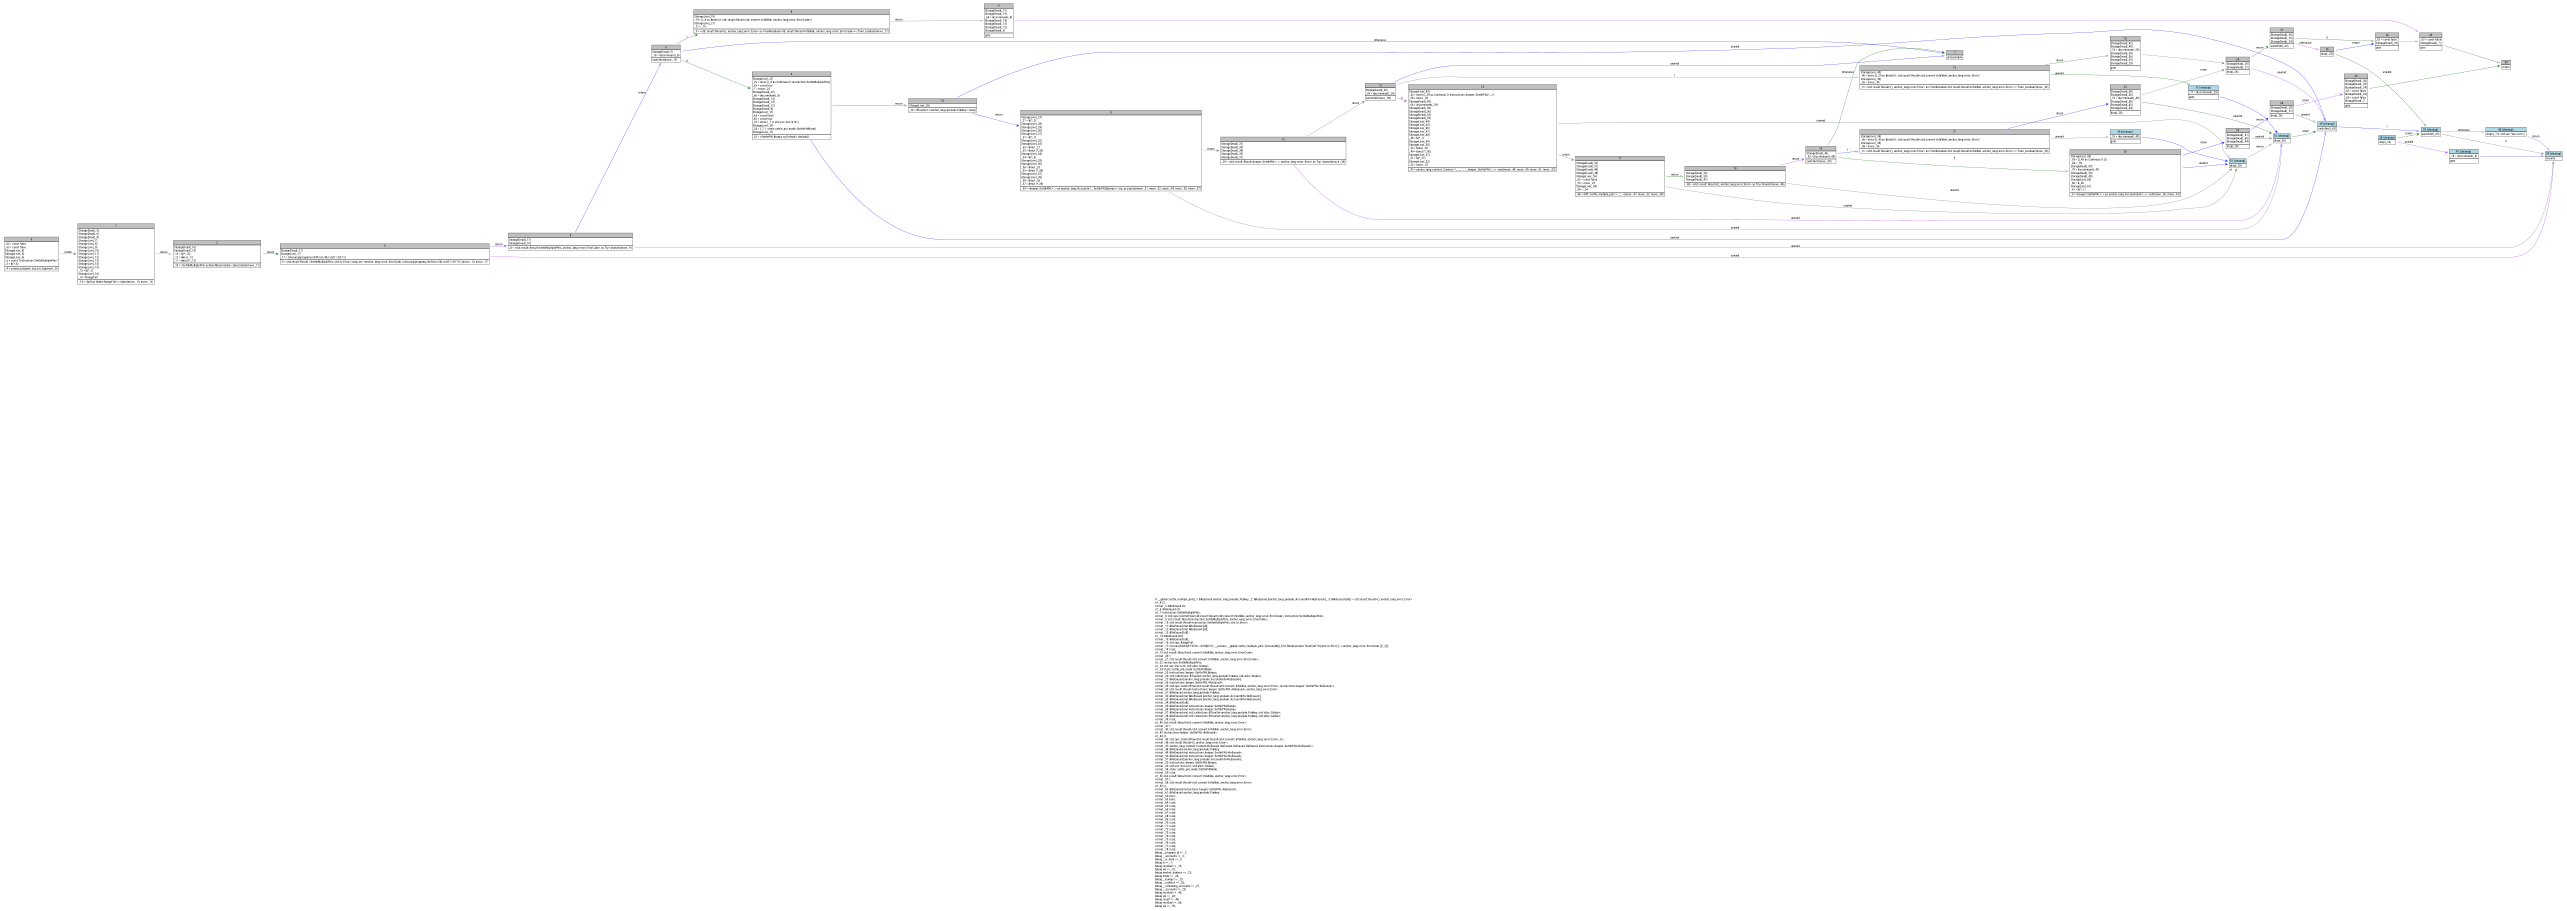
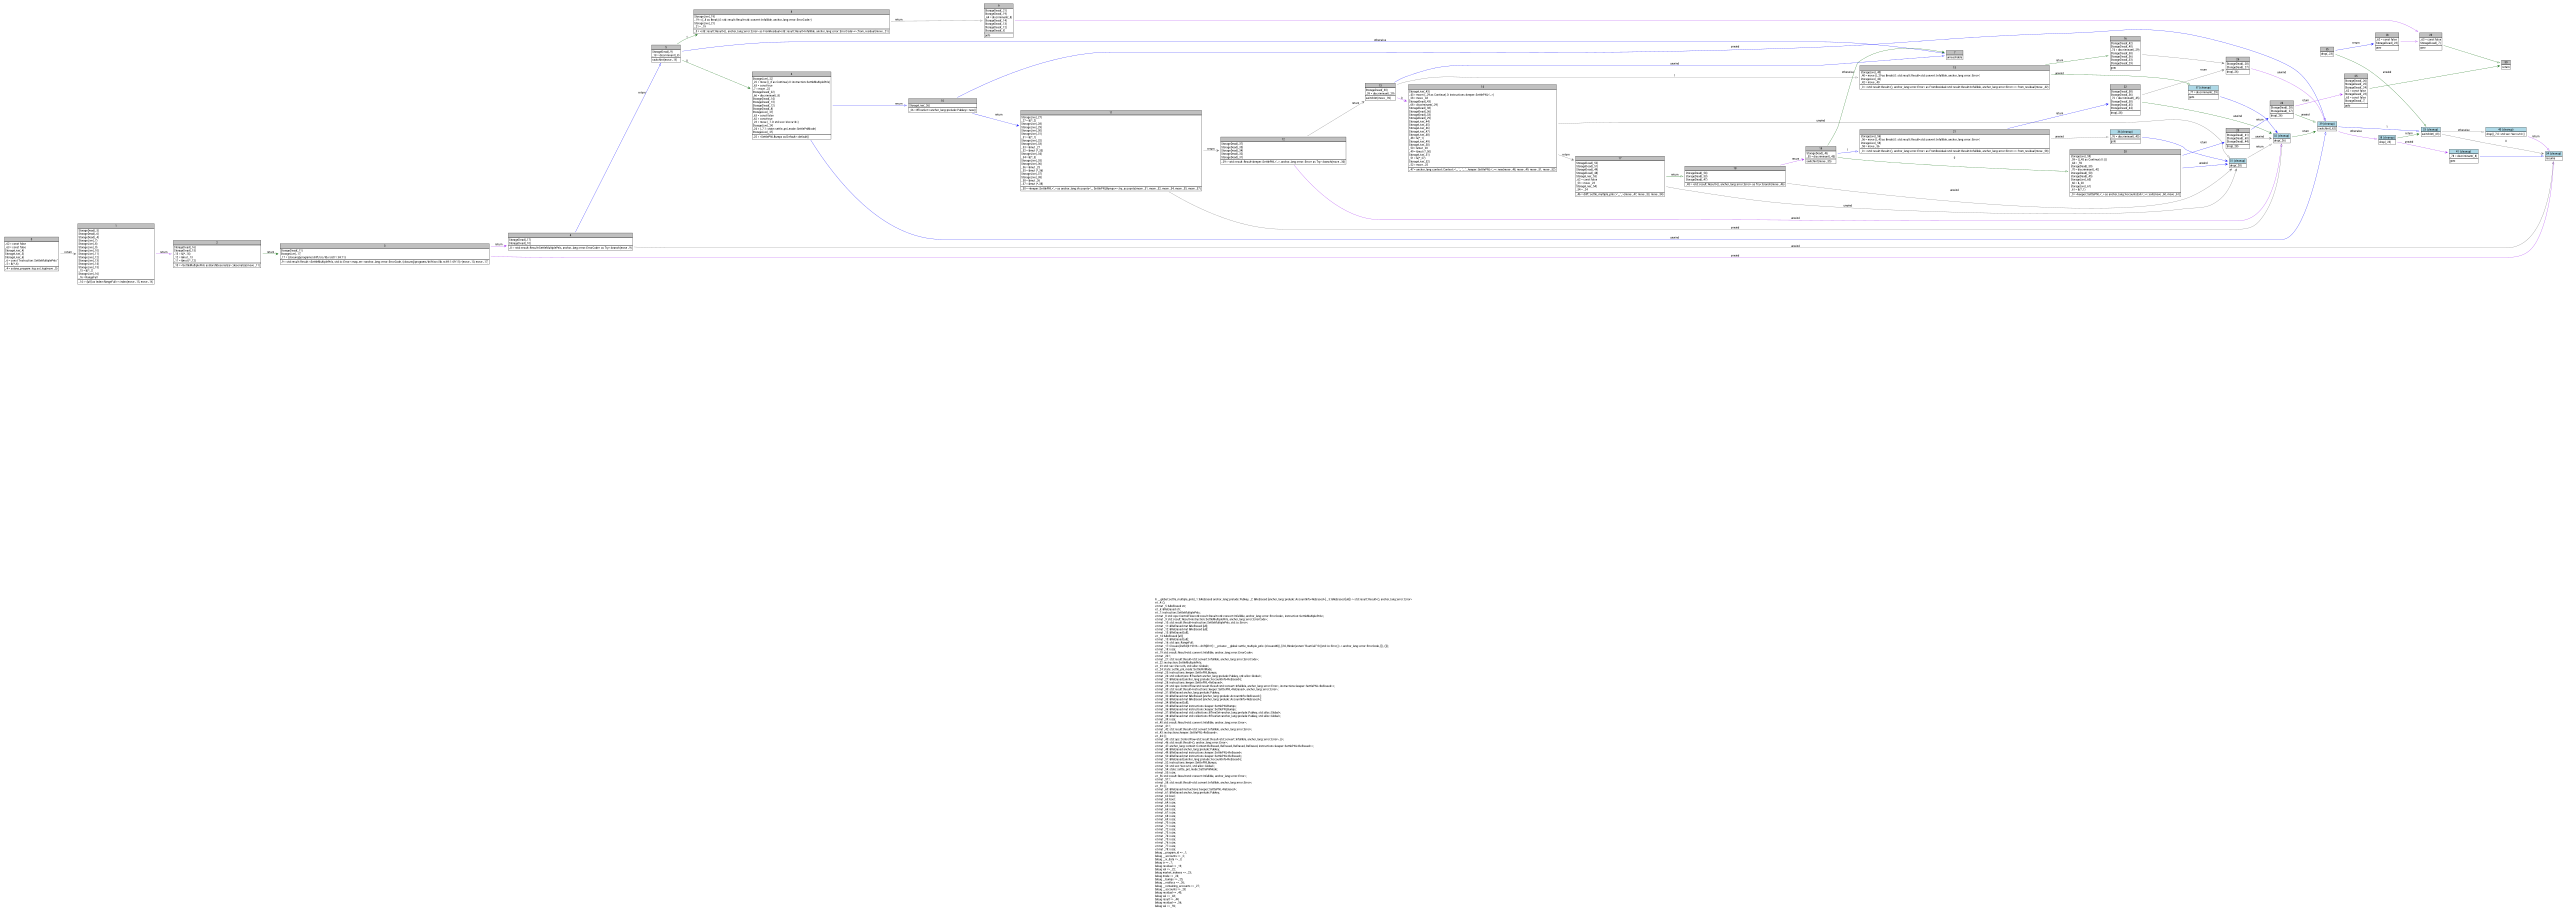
(2282, 38) -> none
none -> (2356, 136)
